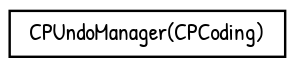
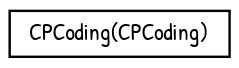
(147, 34) -> (120, 34)
